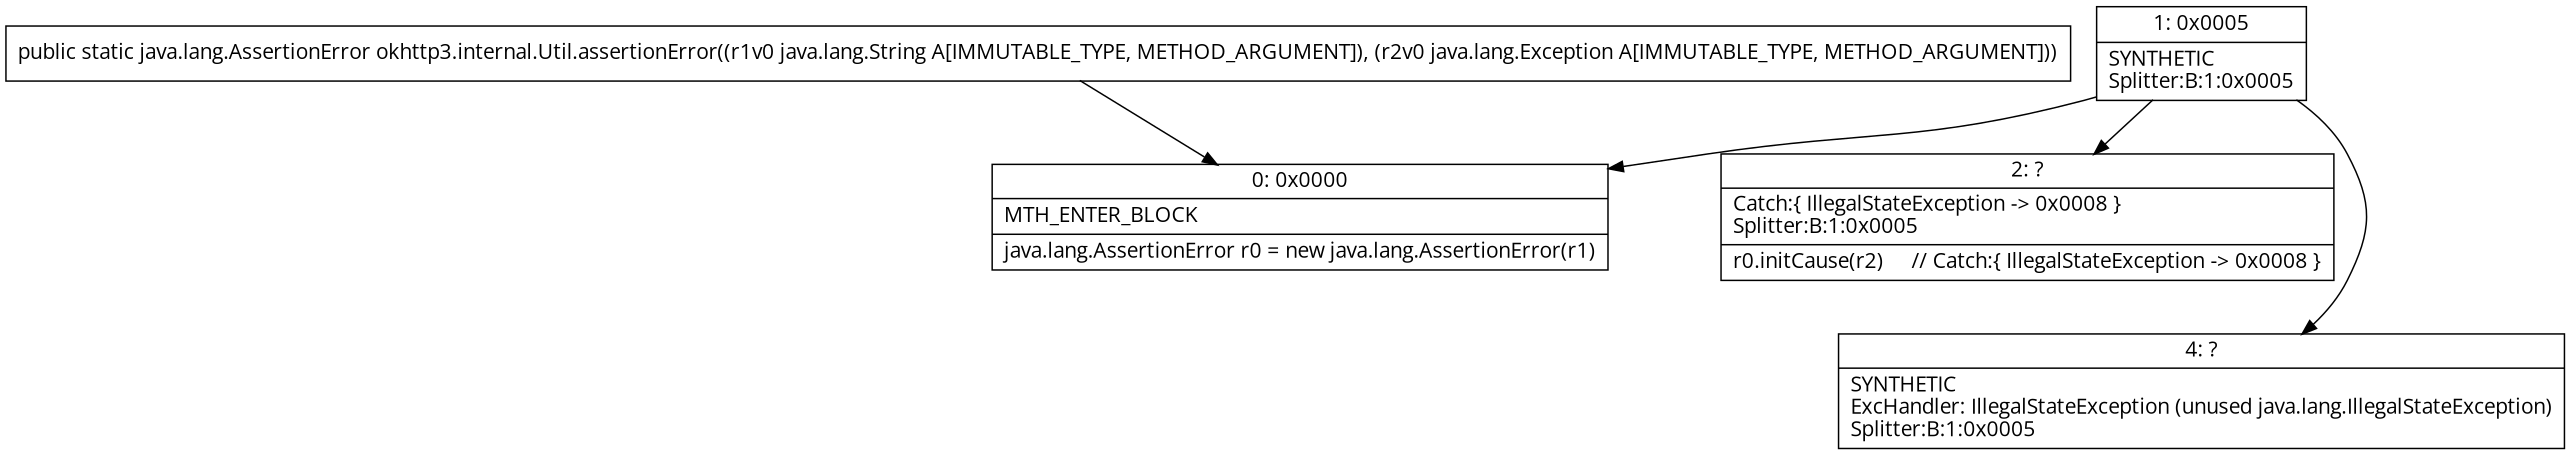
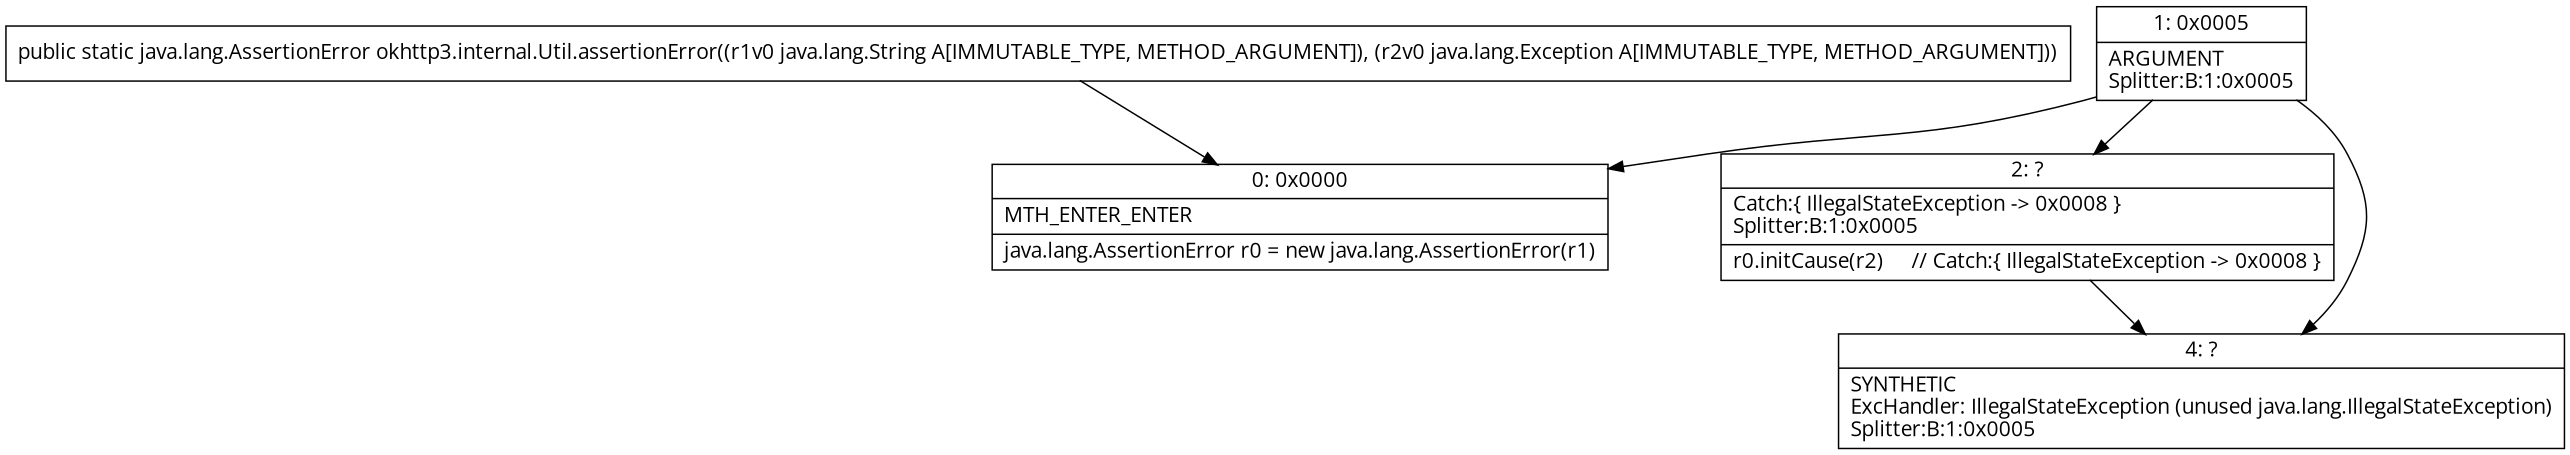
(2162, 59) -> (2167, 59)
(1101, 216) -> (1099, 216)
none -> (2112, 302)
